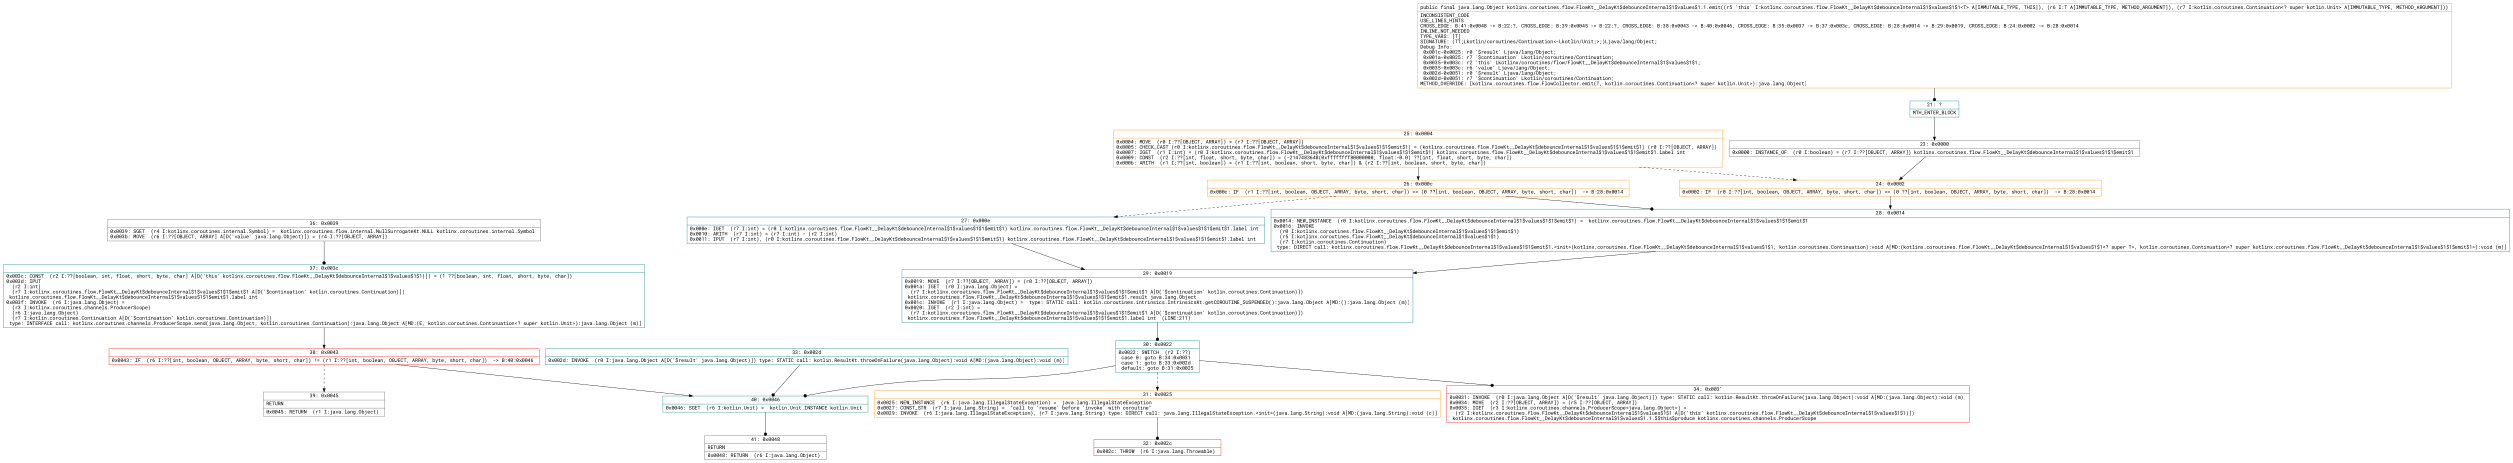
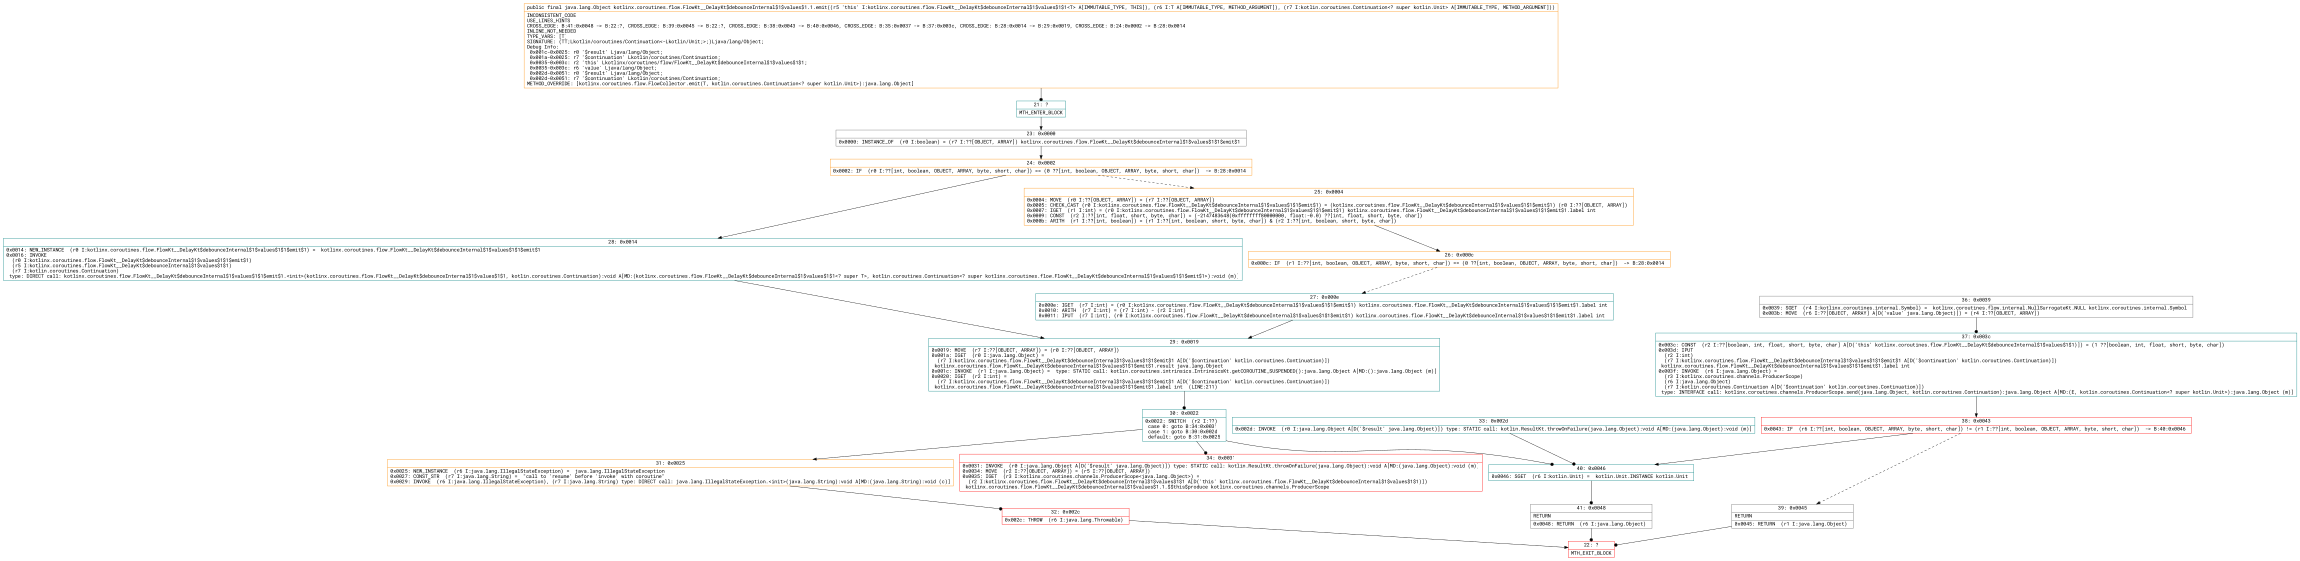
(1716, 173) -> (1144, 181)
(1578, 203) -> none
(1155, 363) -> (1181, 432)
(1157, 380) -> (979, 444)
none -> (1591, 549)
